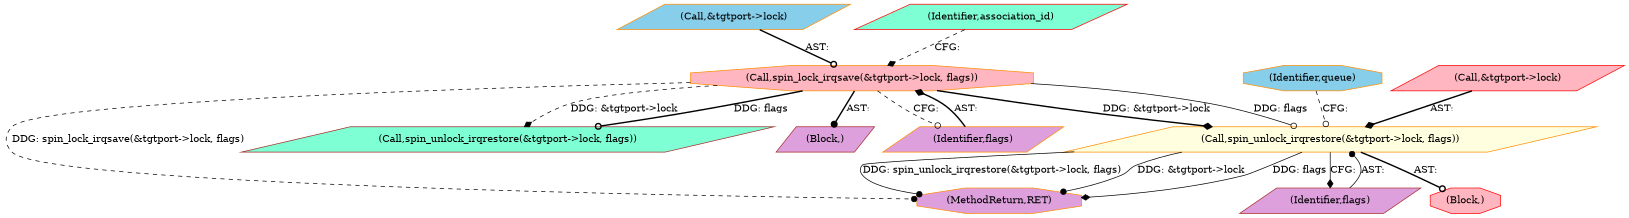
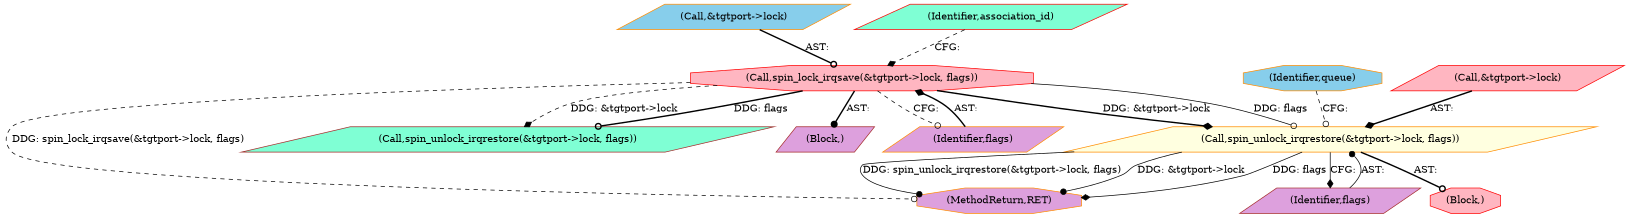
(862, 78) -> (862, 78)
(106, 170) -> (106, 170)
